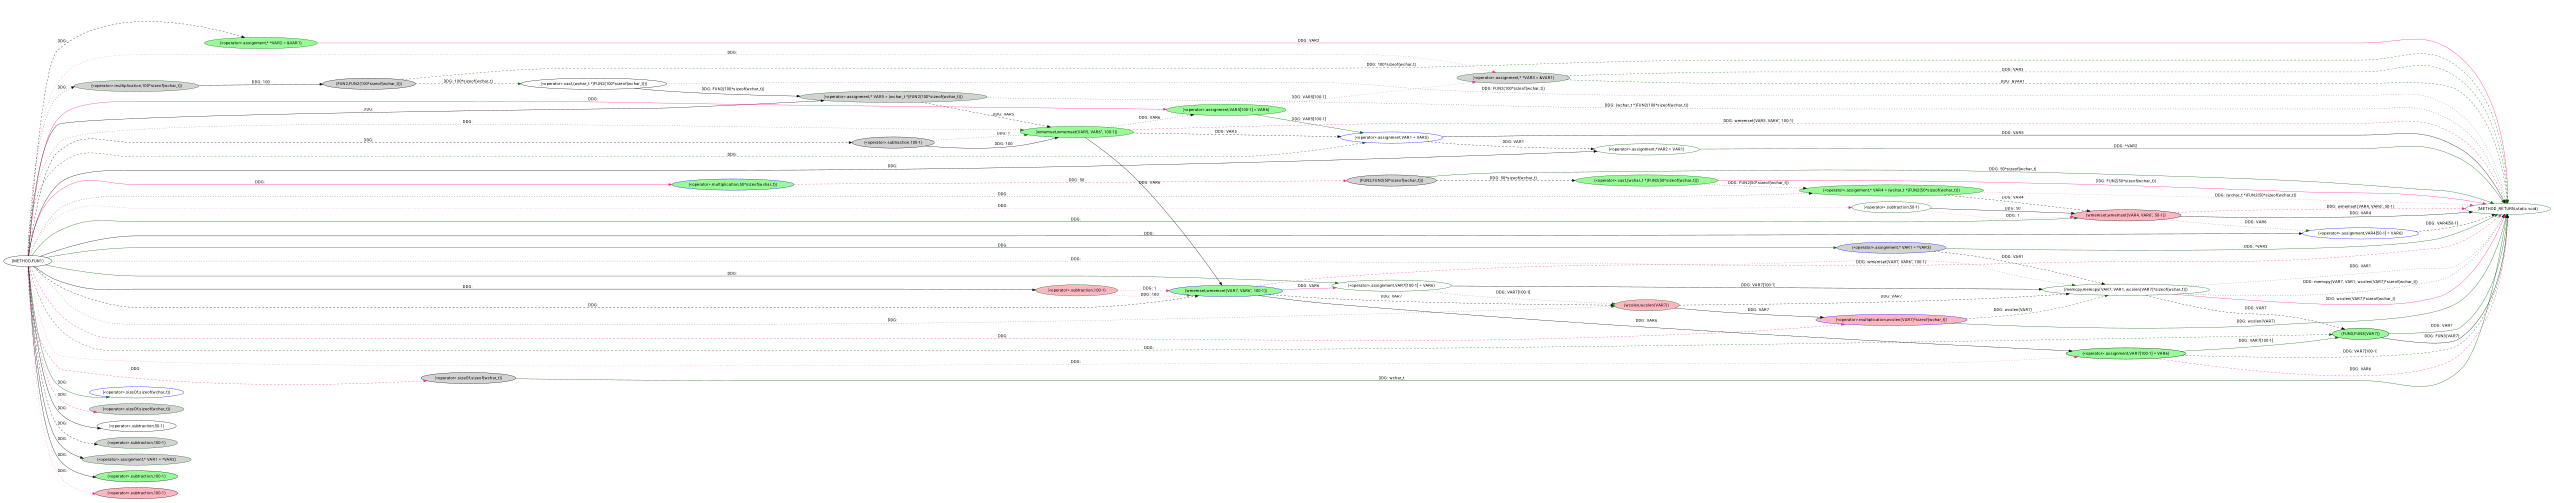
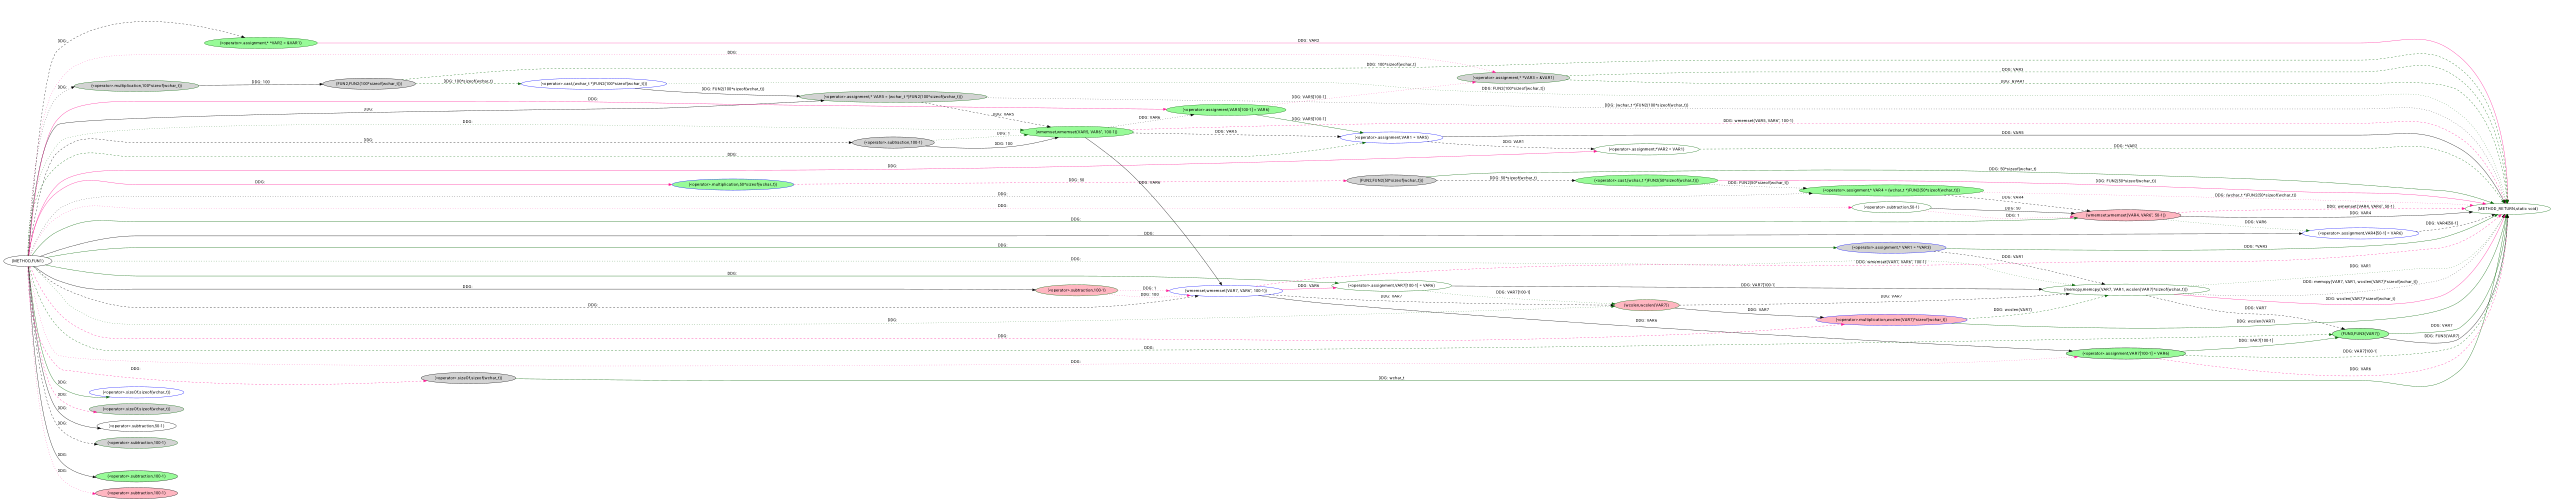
(594, 84) -> (594, 84)
(2111, 148) -> (2111, 148)
(786, 170) -> (786, 170)
(1226, 291) -> (1226, 291)
(137, 460) -> none
